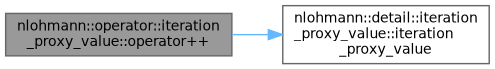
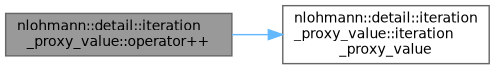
(119, 35) -> (119, 35)
